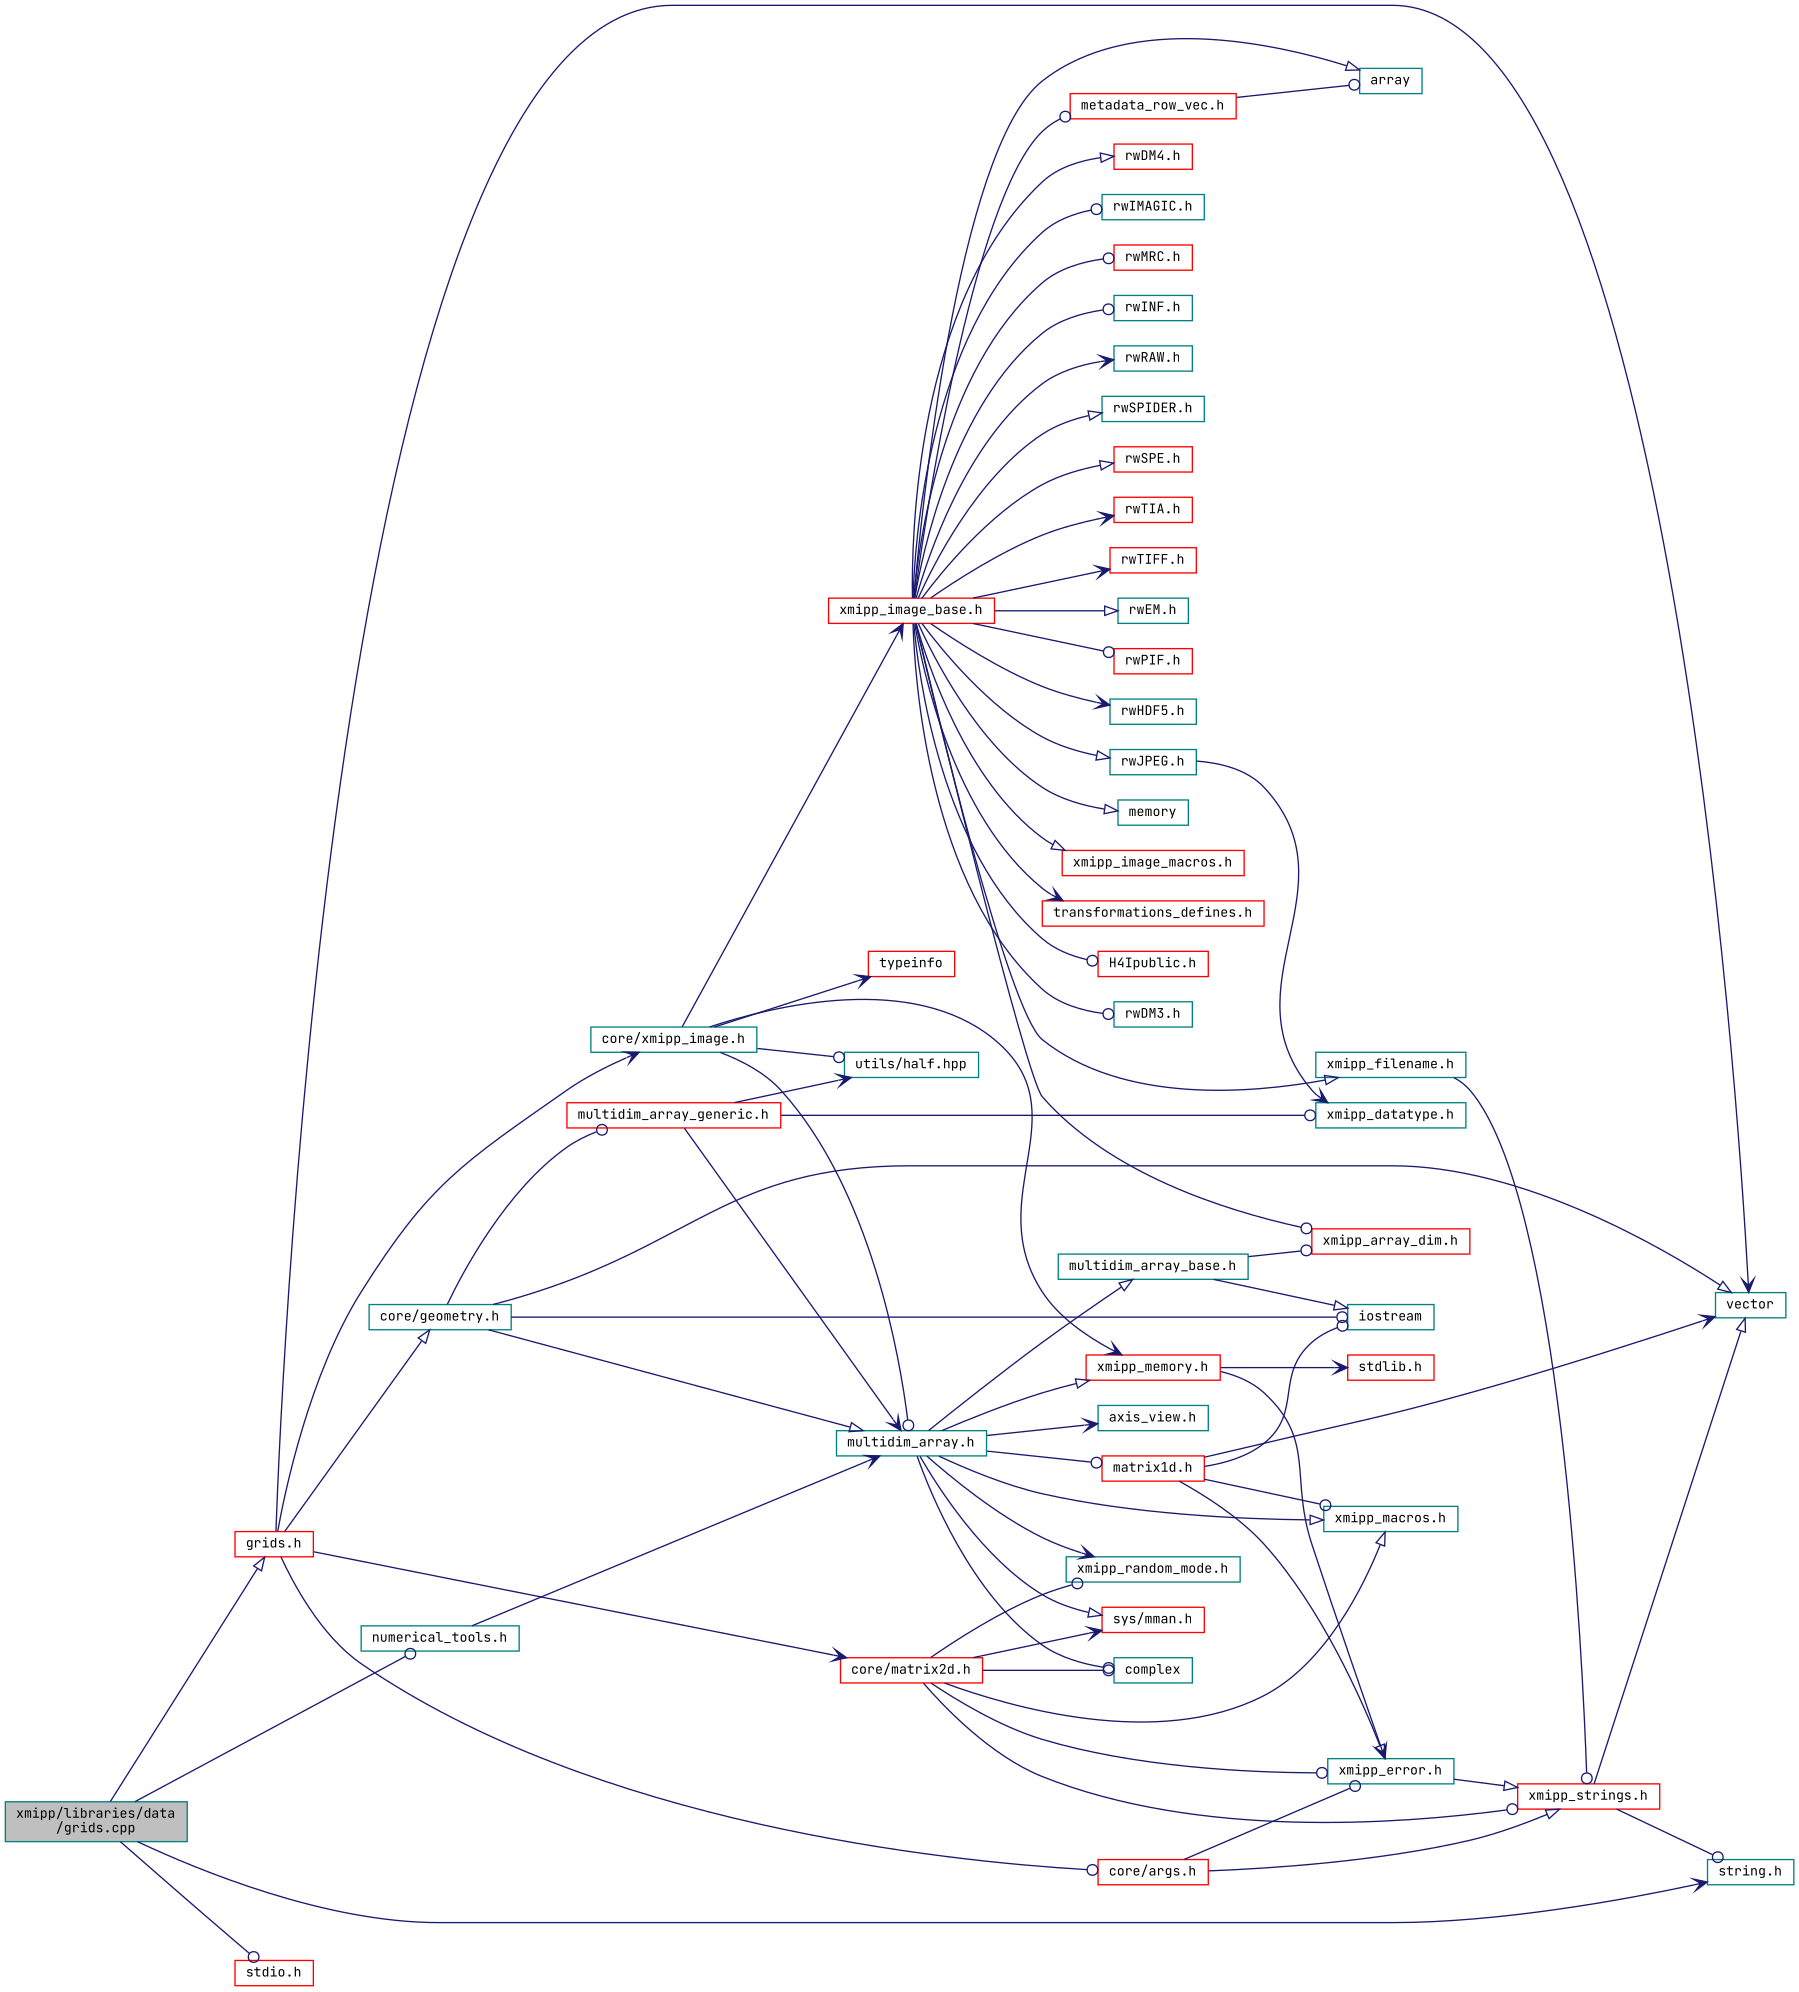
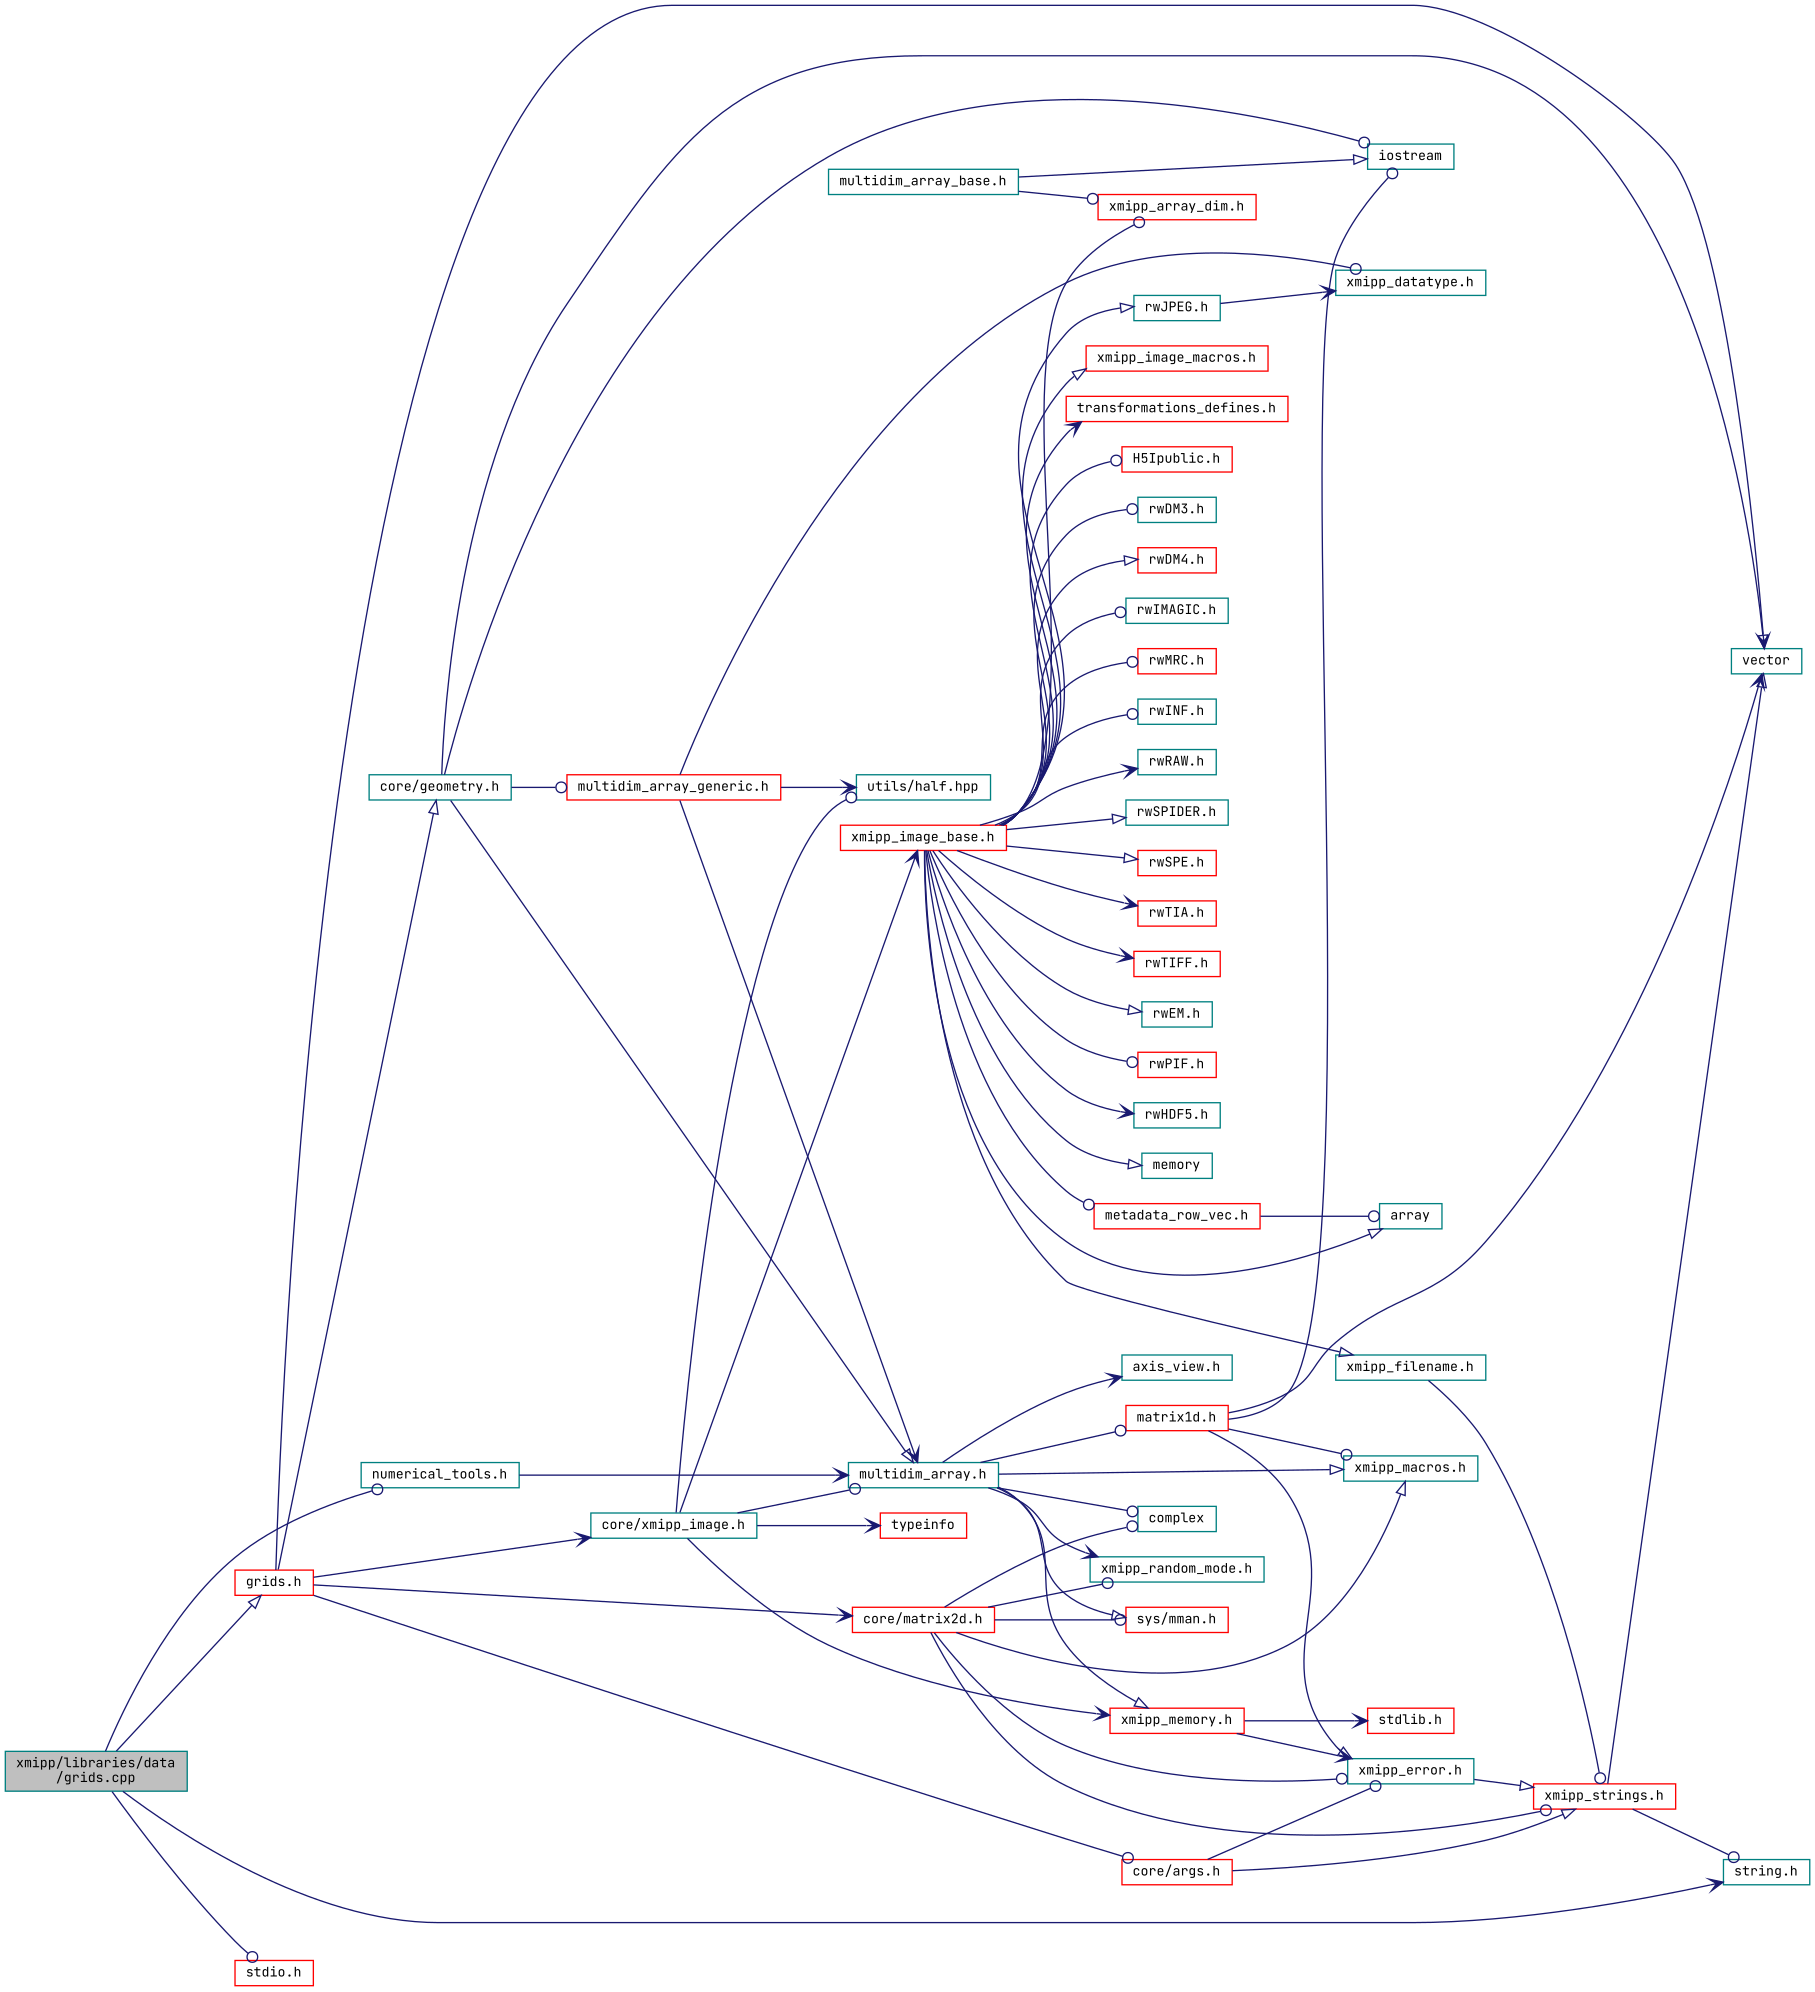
(1153, 964) -> (1177, 459)
(1023, 1357) -> none
(1028, 1646) -> (1064, 1620)
